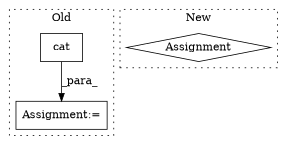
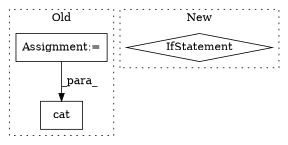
(199, 48) -> (199, 48)
(62, 78) -> (62, 78)
